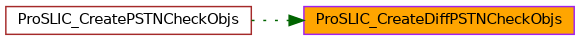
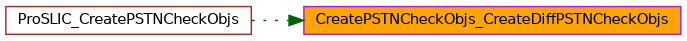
(439, 20) -> (492, 20)
